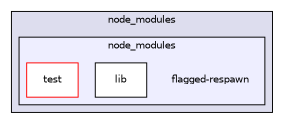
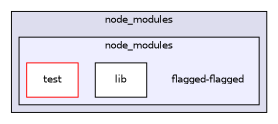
(211, 80) -> (208, 80)
